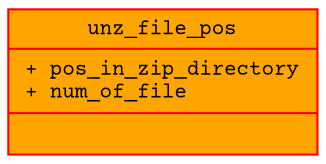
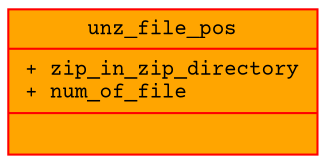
(163, 68) -> (163, 68)
